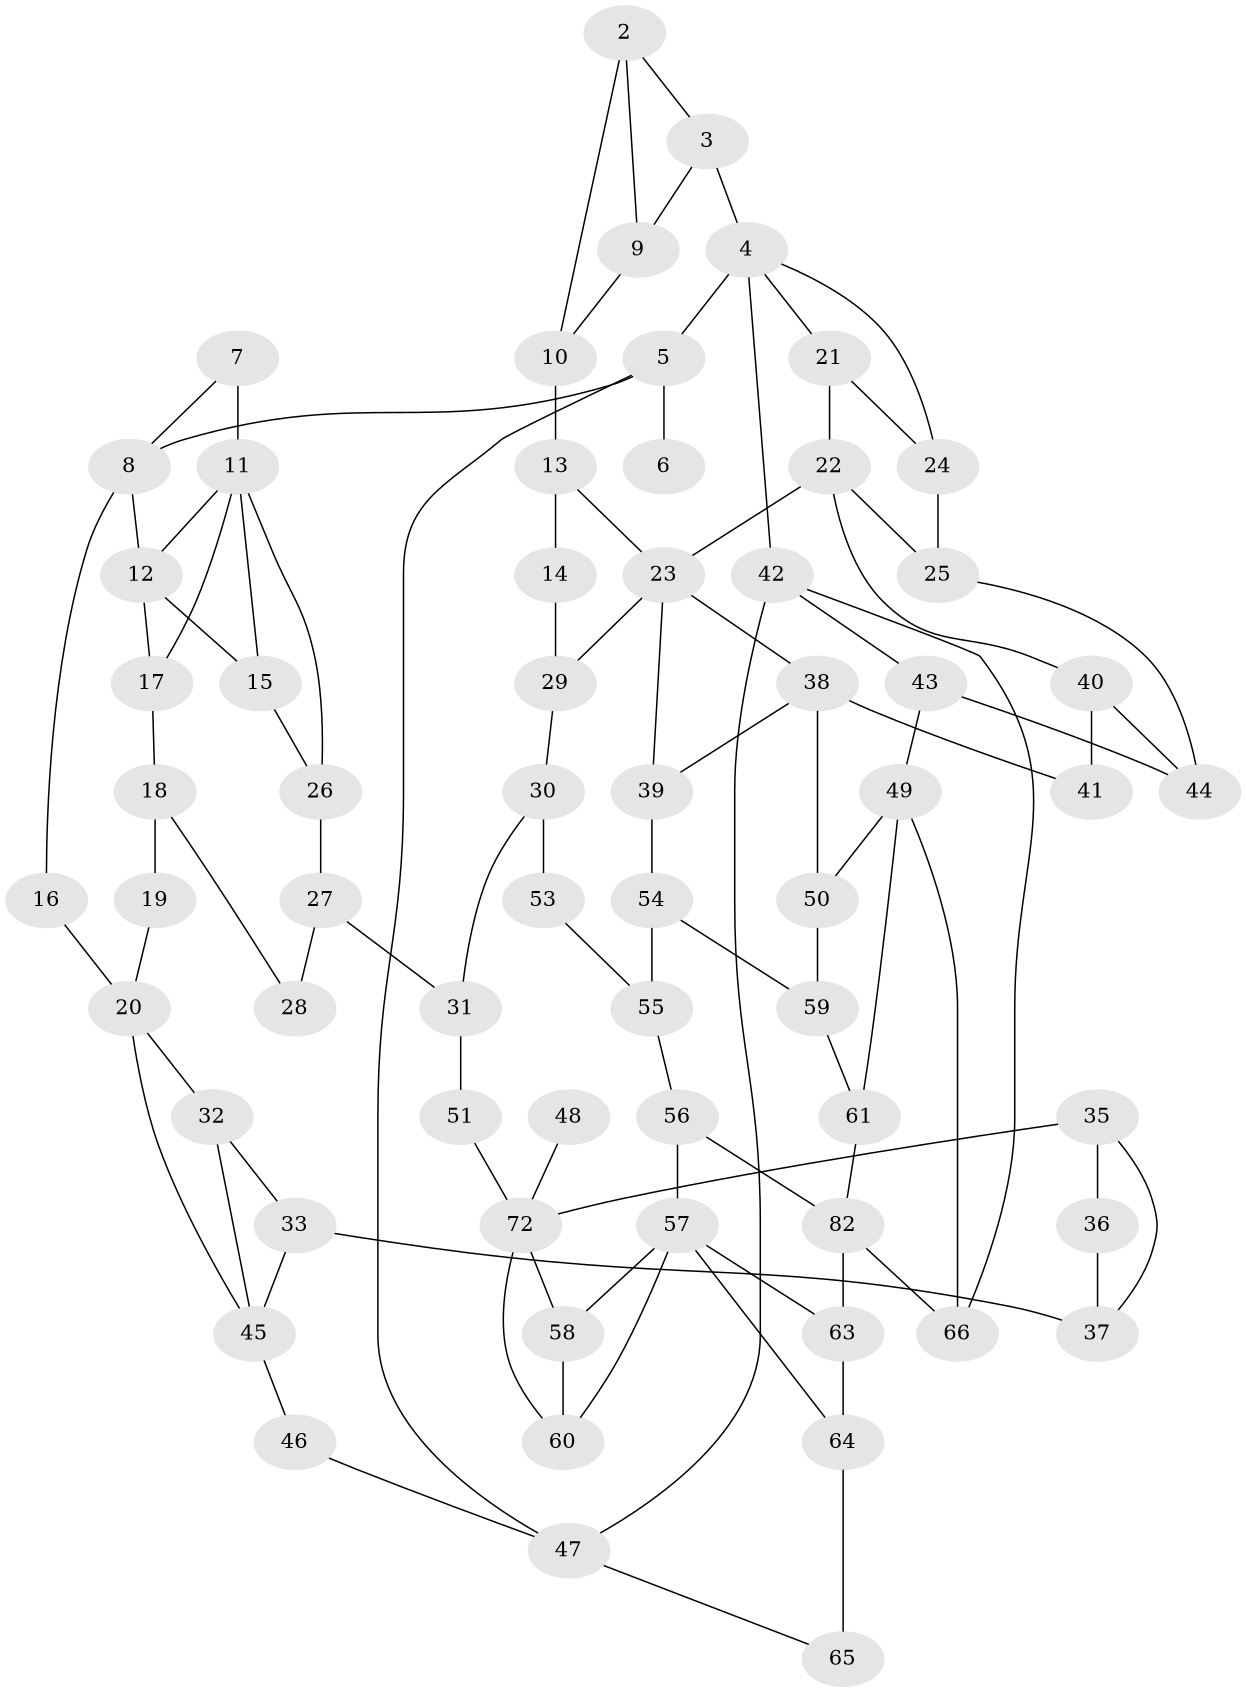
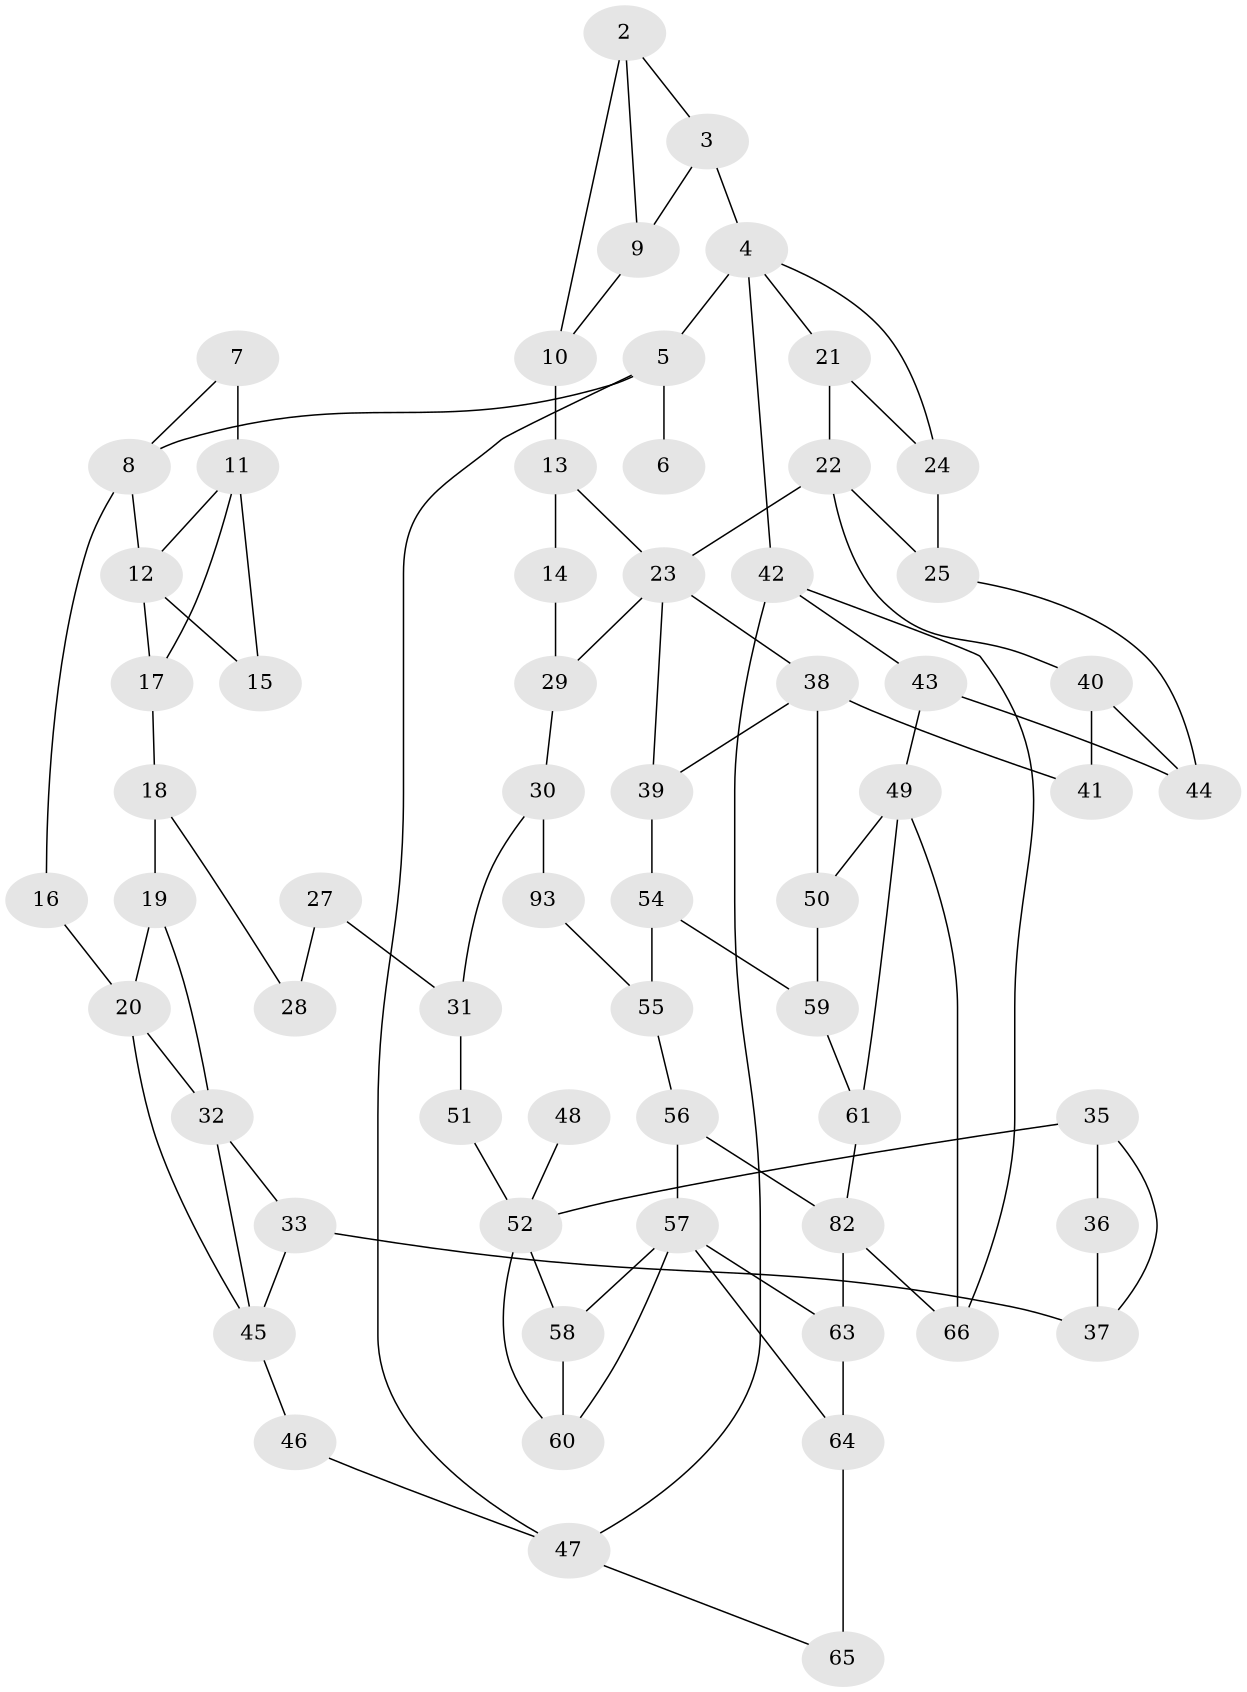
(321, 792) -> none
(544, 900) -> (544, 900)
none -> (190, 1007)
(521, 1226) -> (521, 1226)
